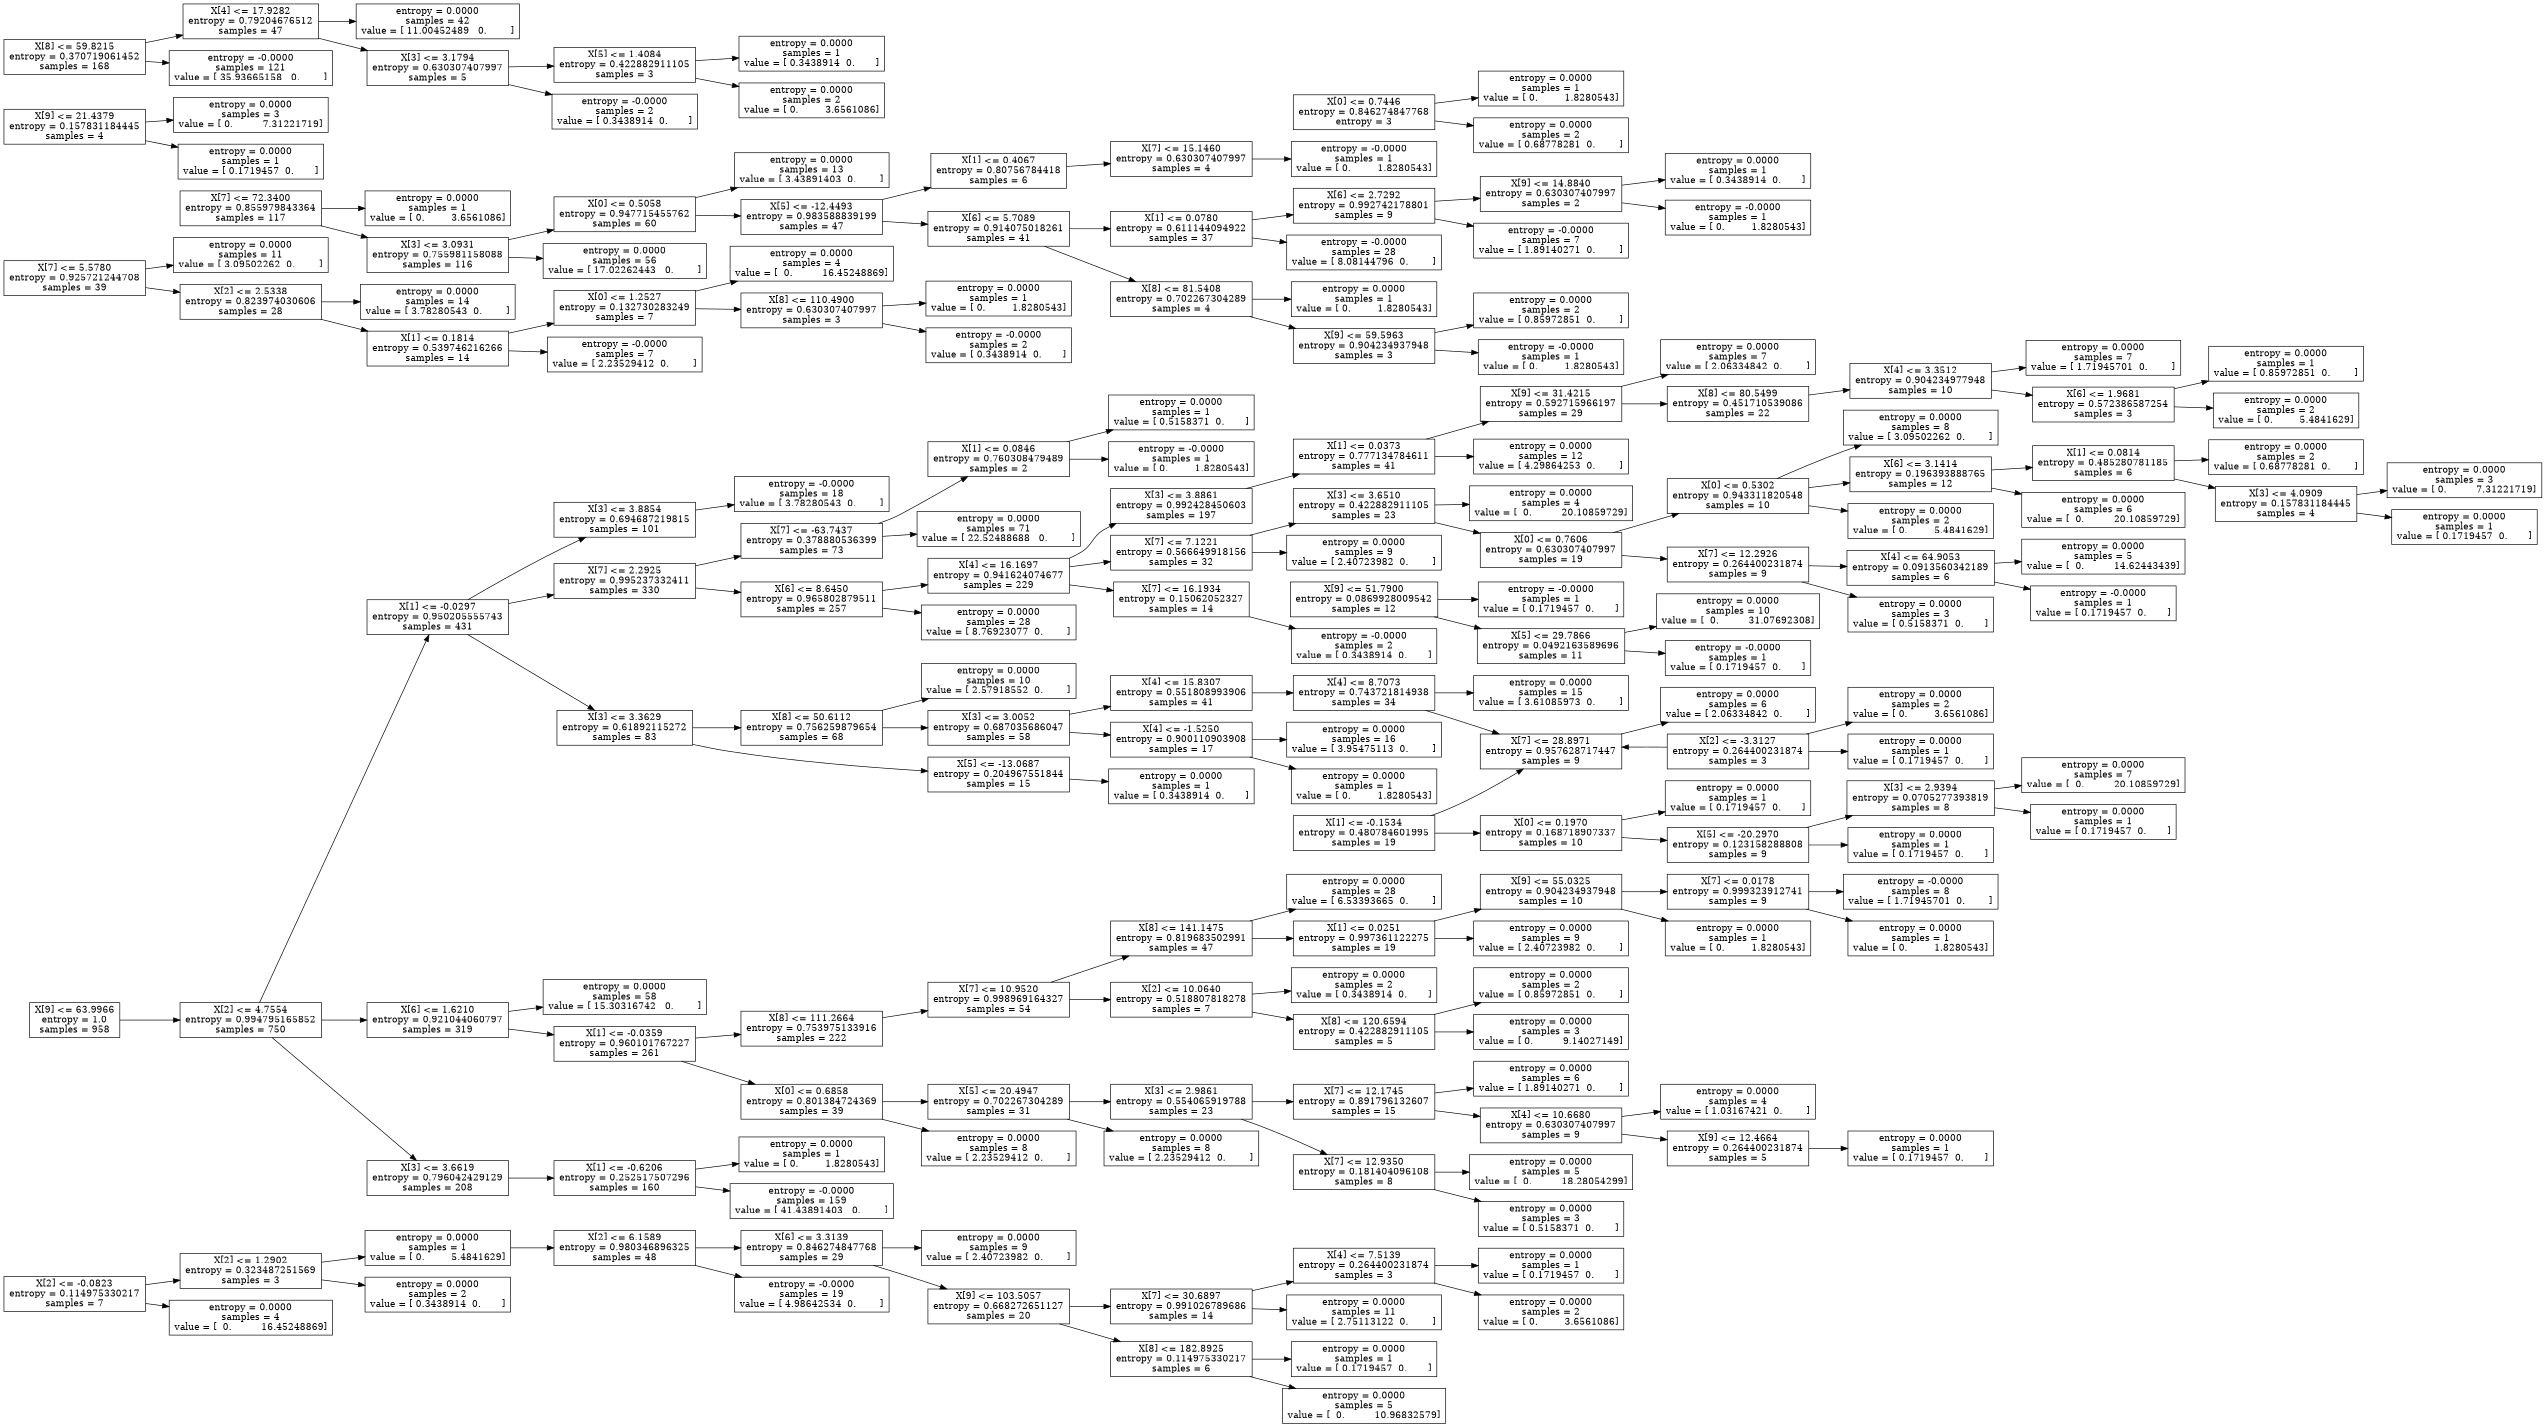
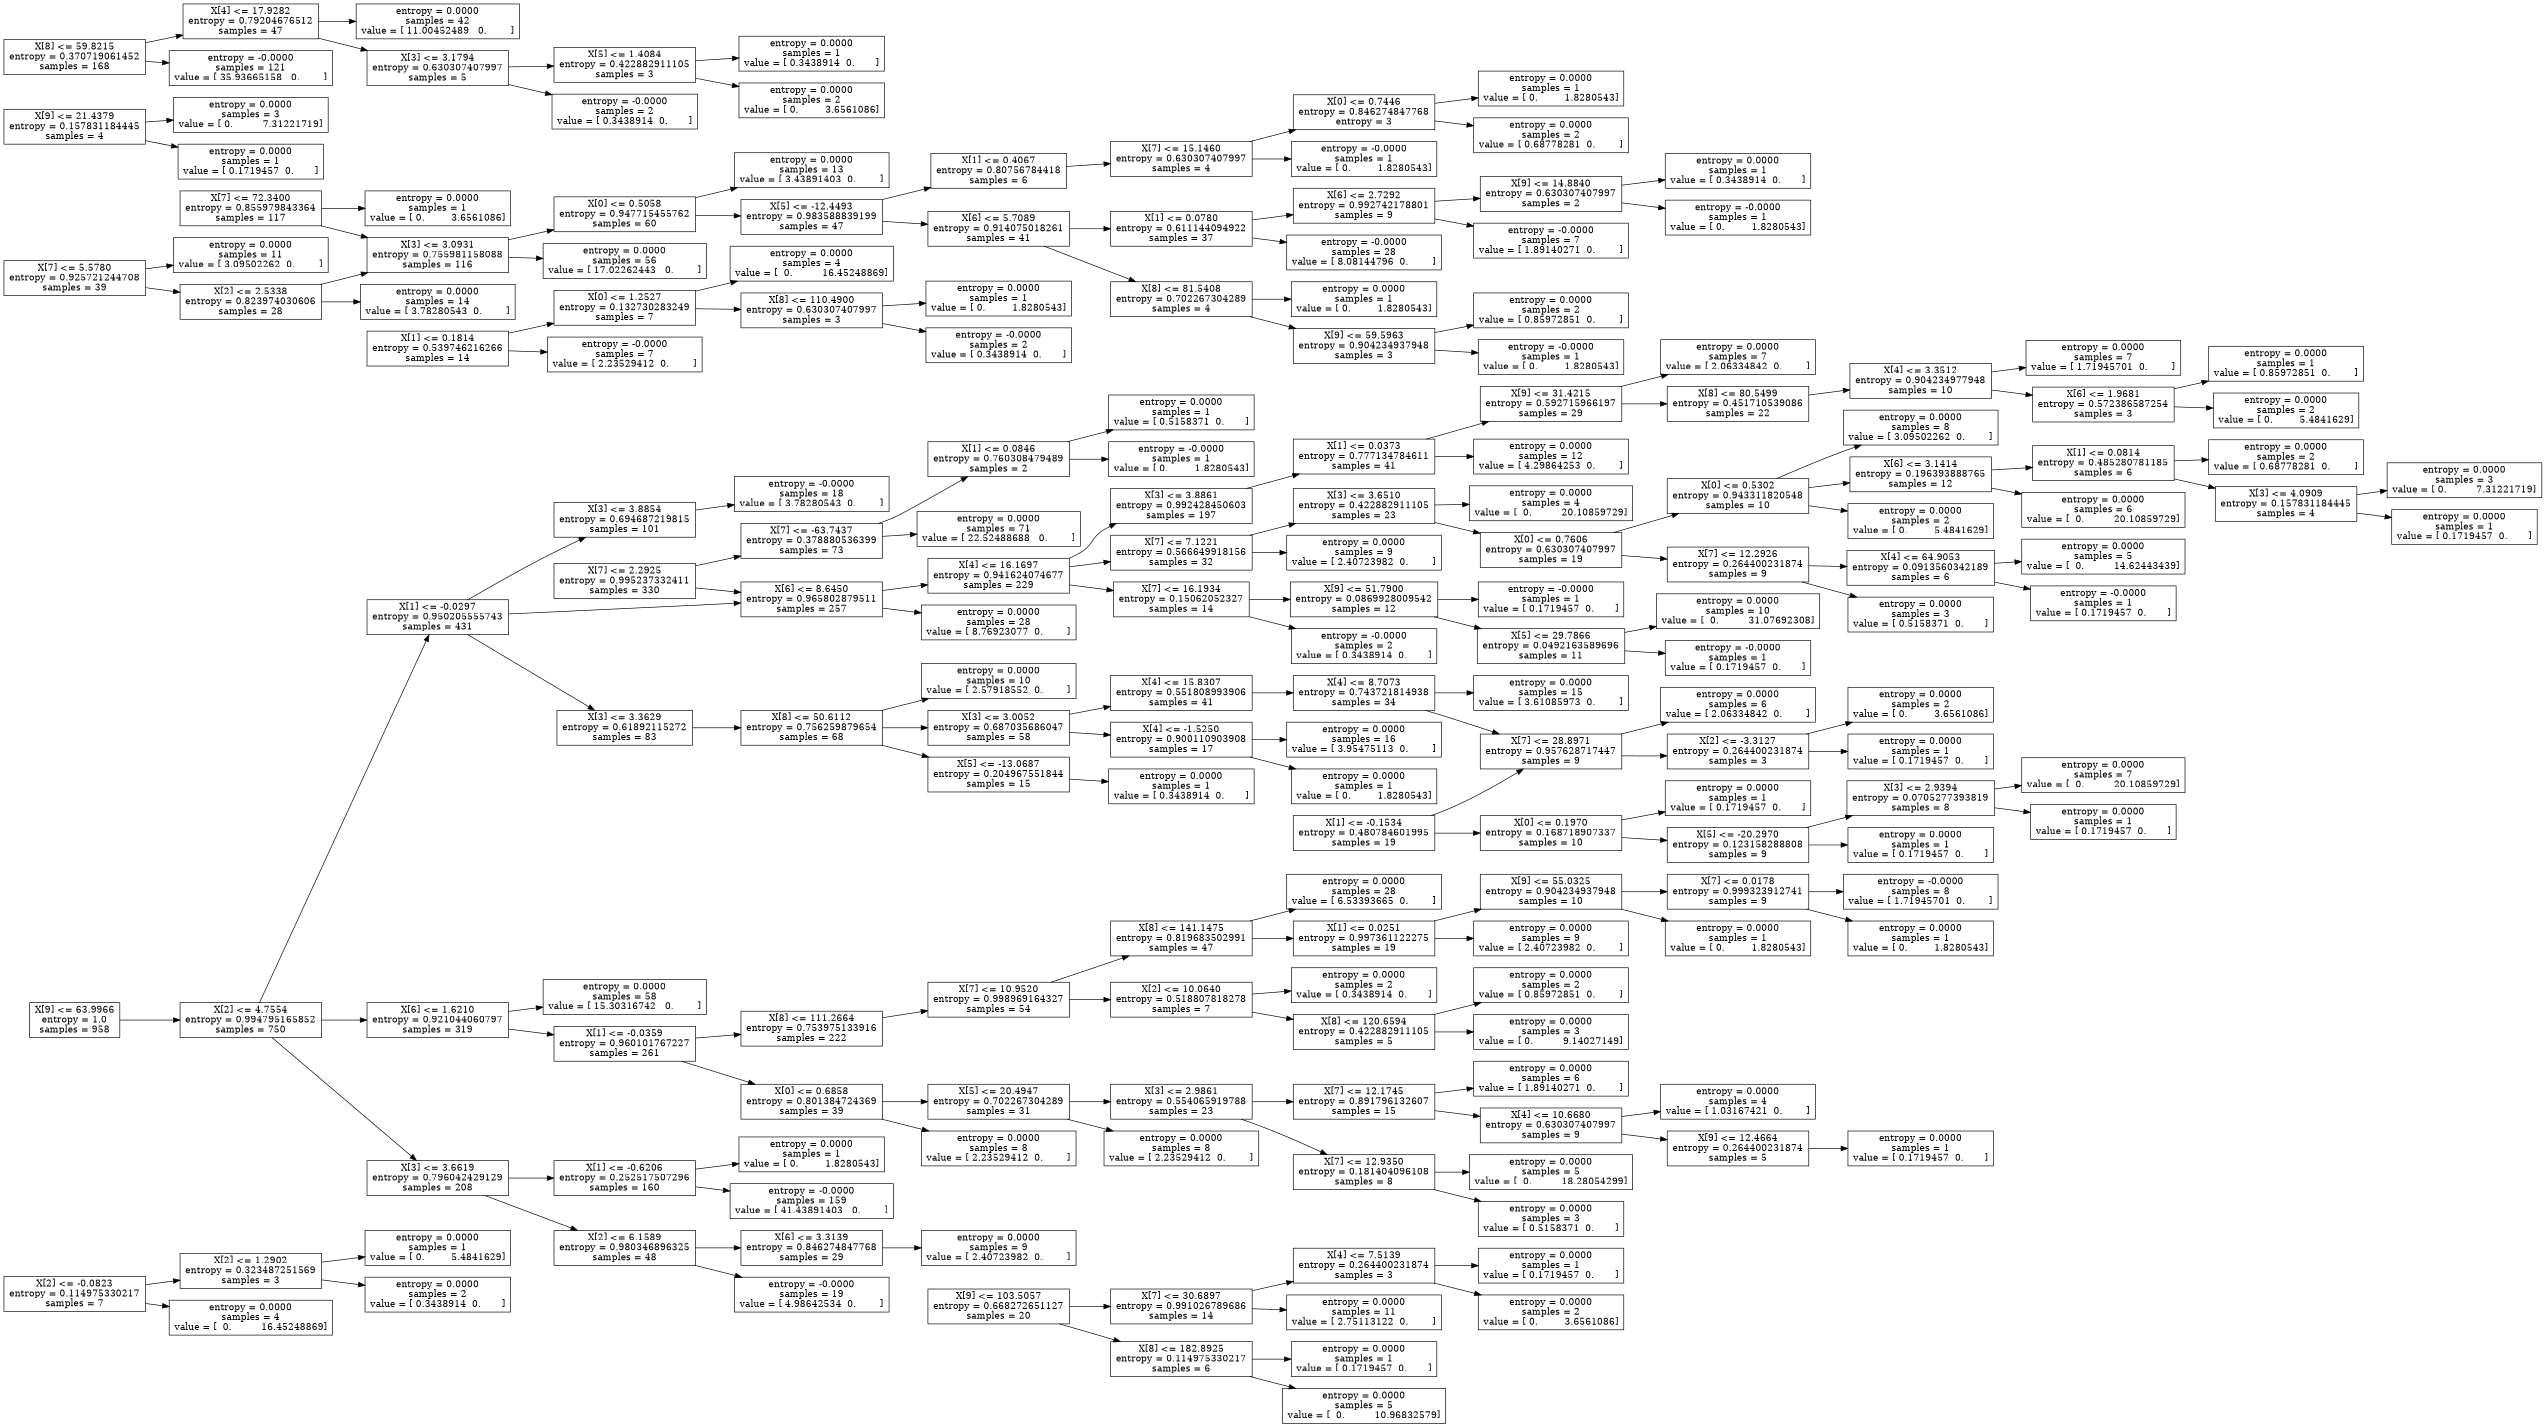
none -> (1269, 136)
(341, 324) -> (341, 279)
none -> (1266, 599)
(528, 600) -> (621, 609)
(1648, 747) -> (1641, 756)
(806, 761) -> (902, 750)
(529, 1248) -> (528, 1212)
(907, 1276) -> none
